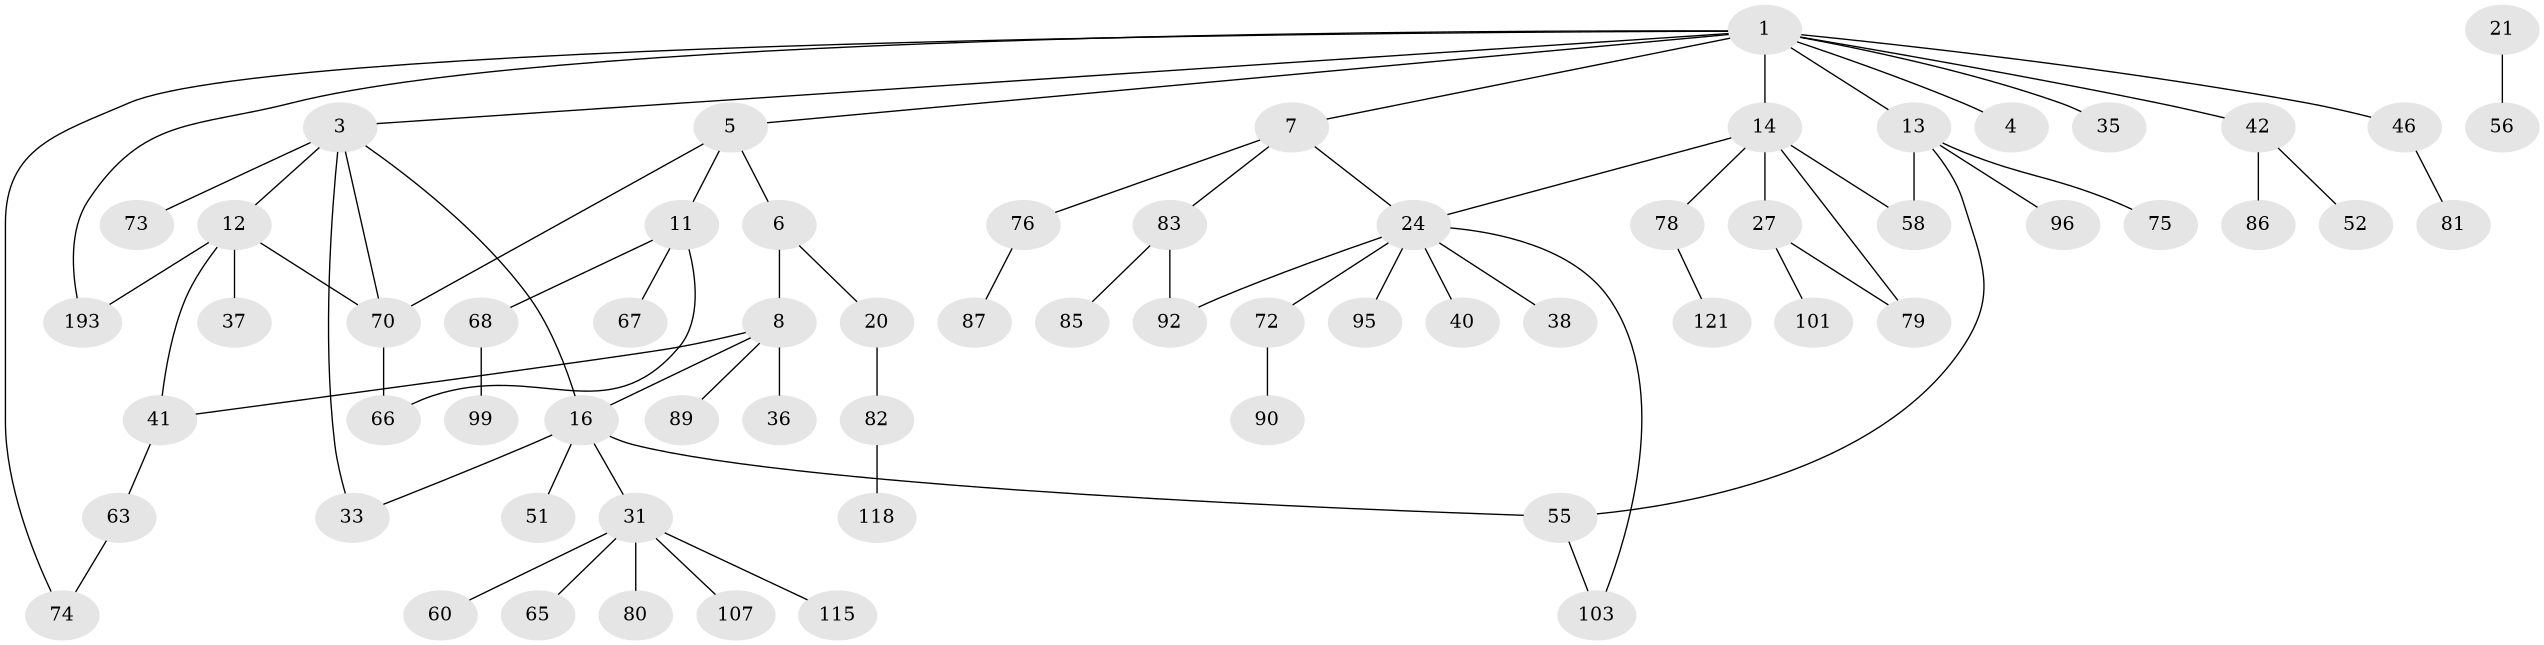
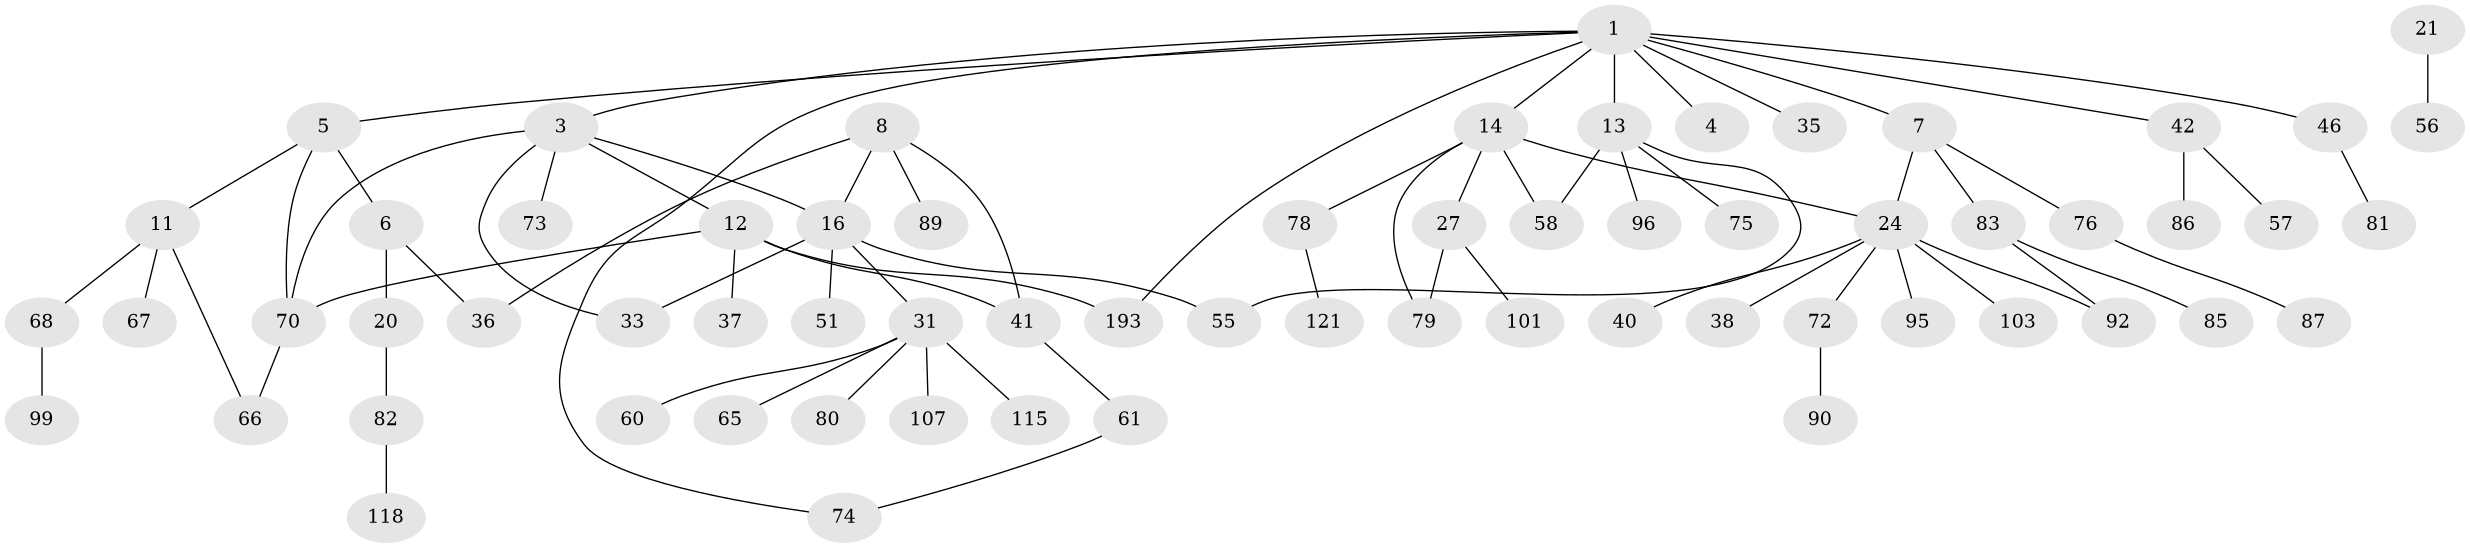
(2356, 225) -> (2281, 225)
(779, 274) -> (429, 268)
(119, 518) -> (1131, 420)
(1578, 566) -> none
